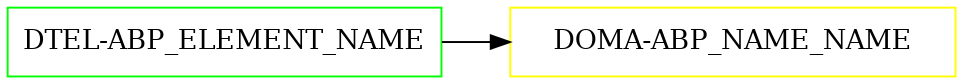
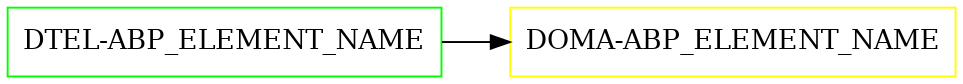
(733, 42) -> (733, 42)
